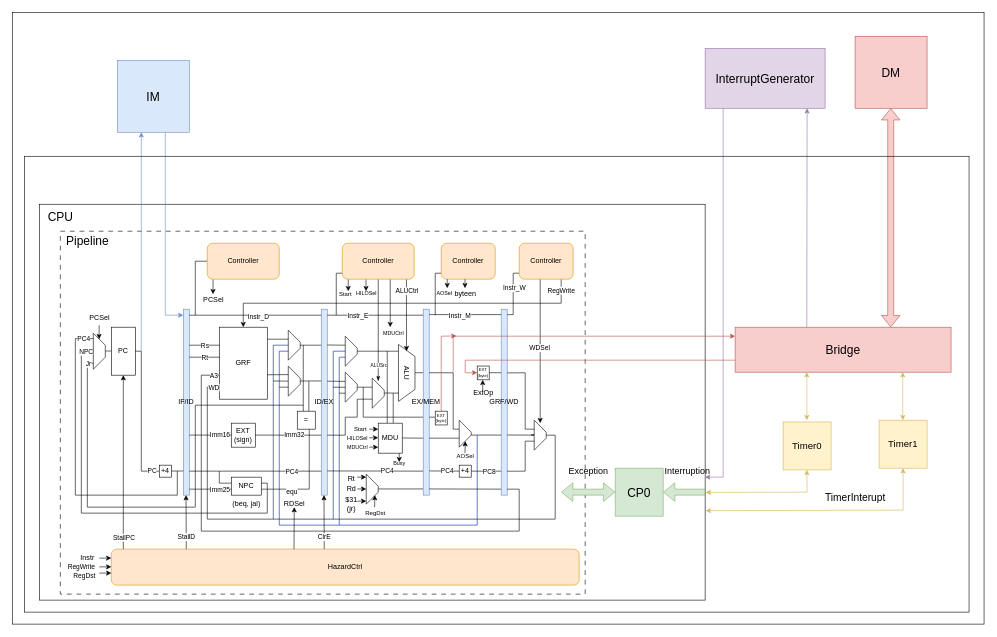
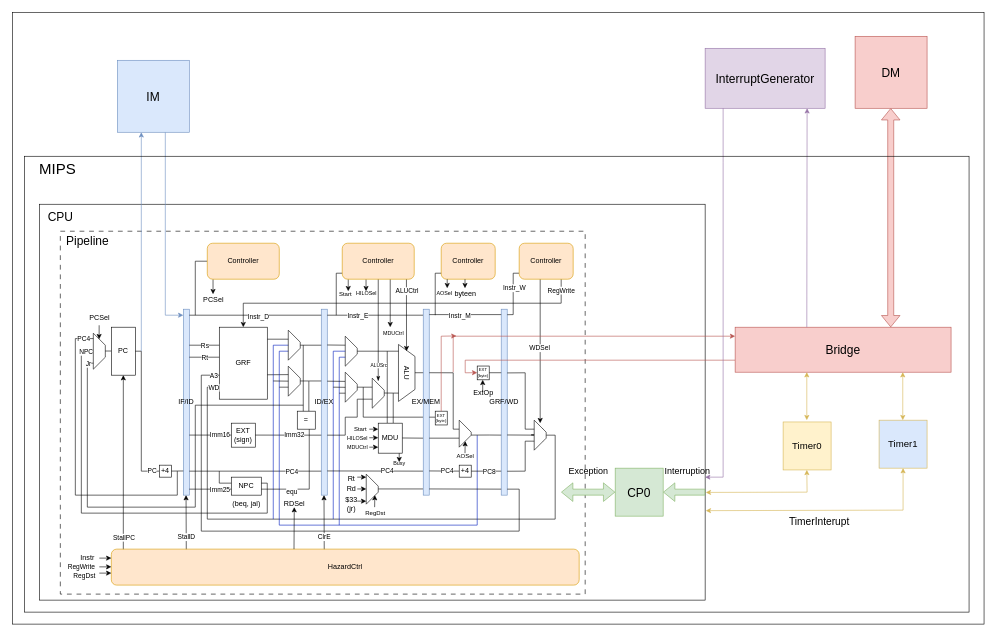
none -> (57, 168)
(903, 444) -> (903, 444)
(855, 498) -> (819, 522)
(352, 504) -> (352, 504)
